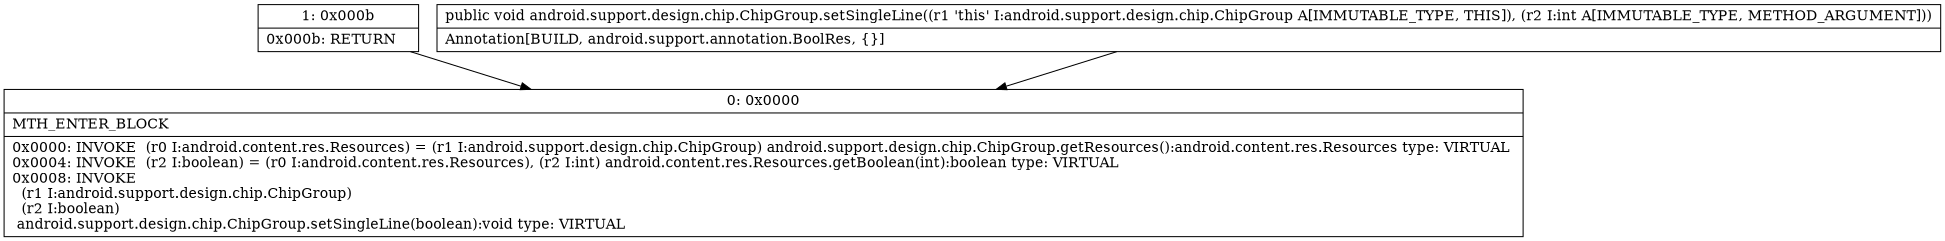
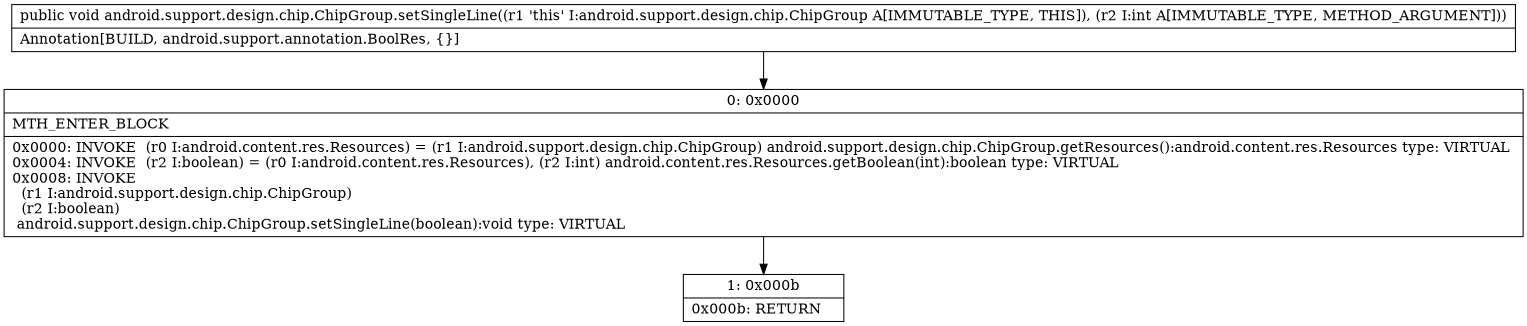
(466, 69) -> (764, 250)
